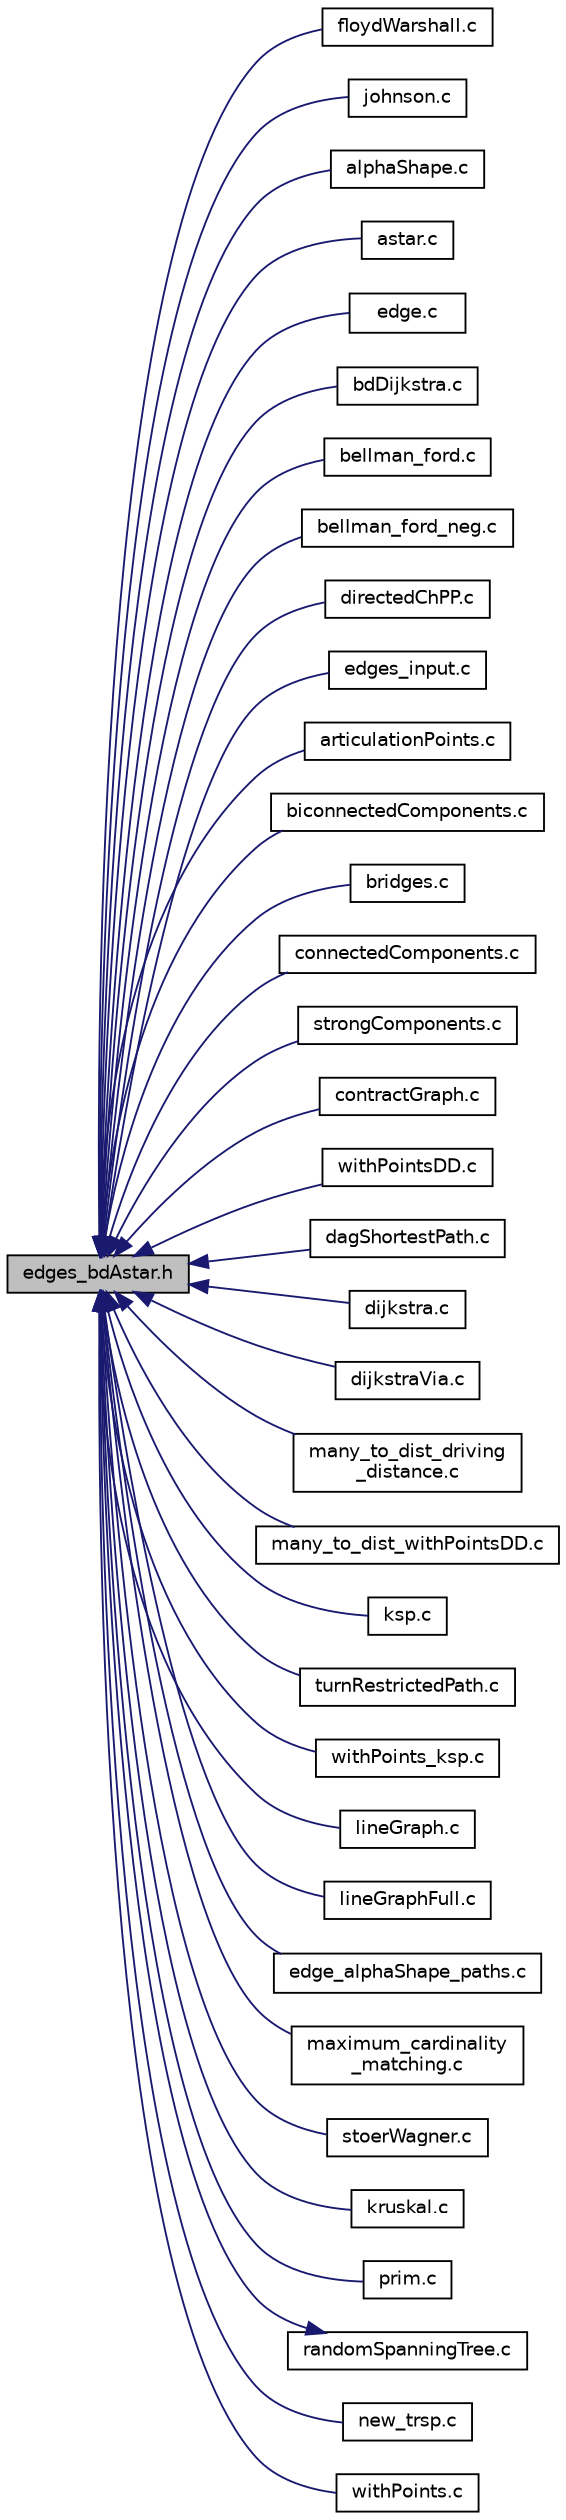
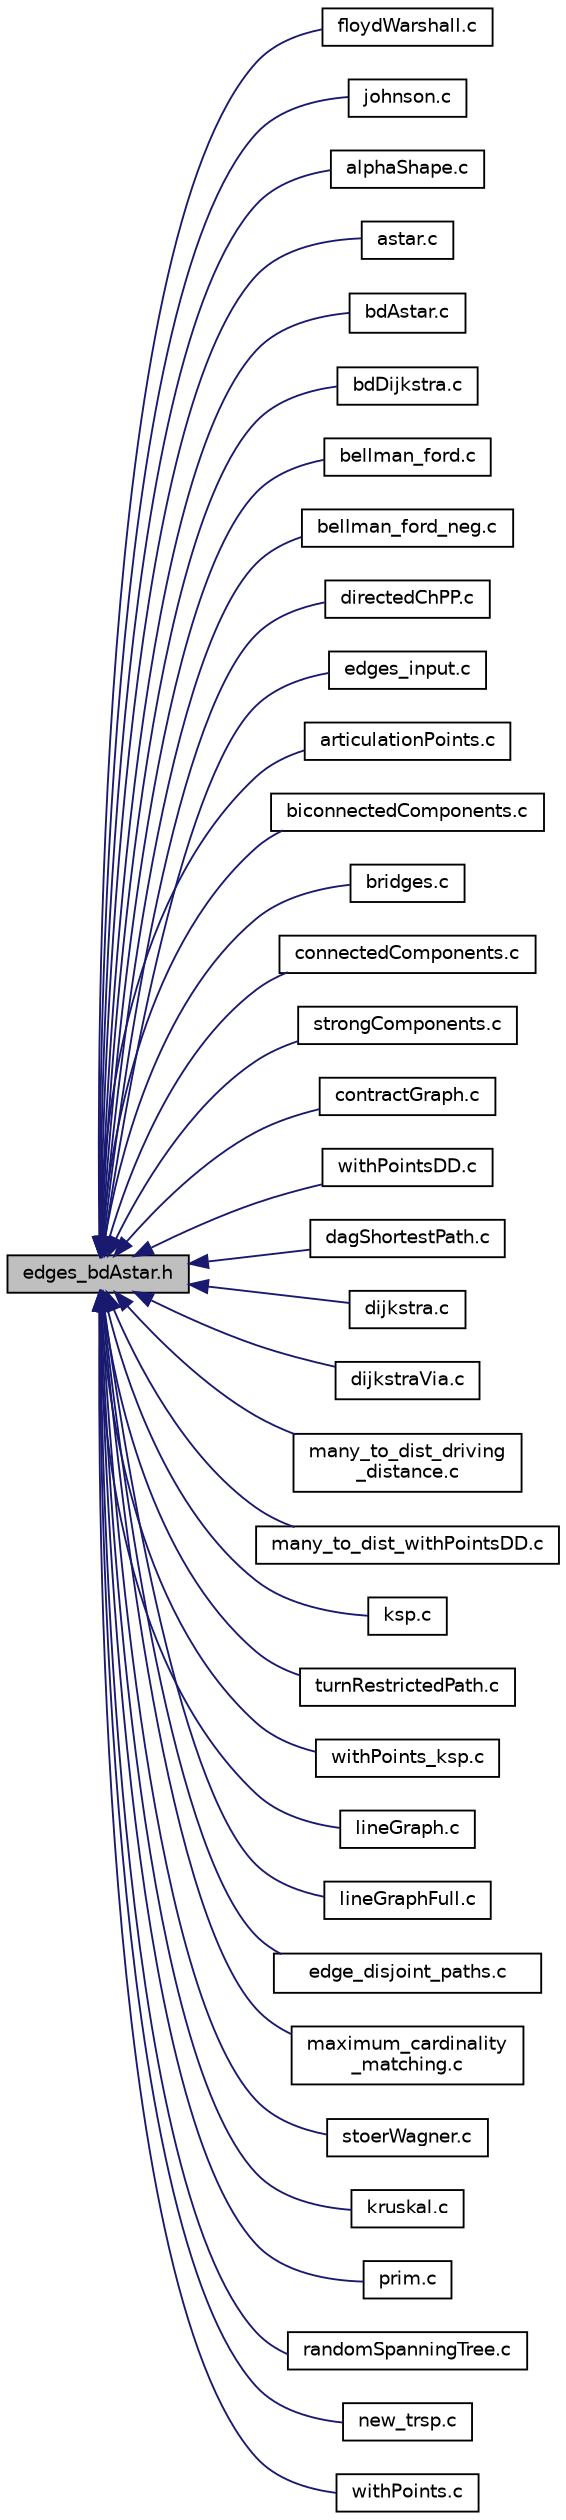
(408, 313) -> (408, 313)
(408, 1973) -> (408, 1973)
(164, 2050) -> (129, 1851)
